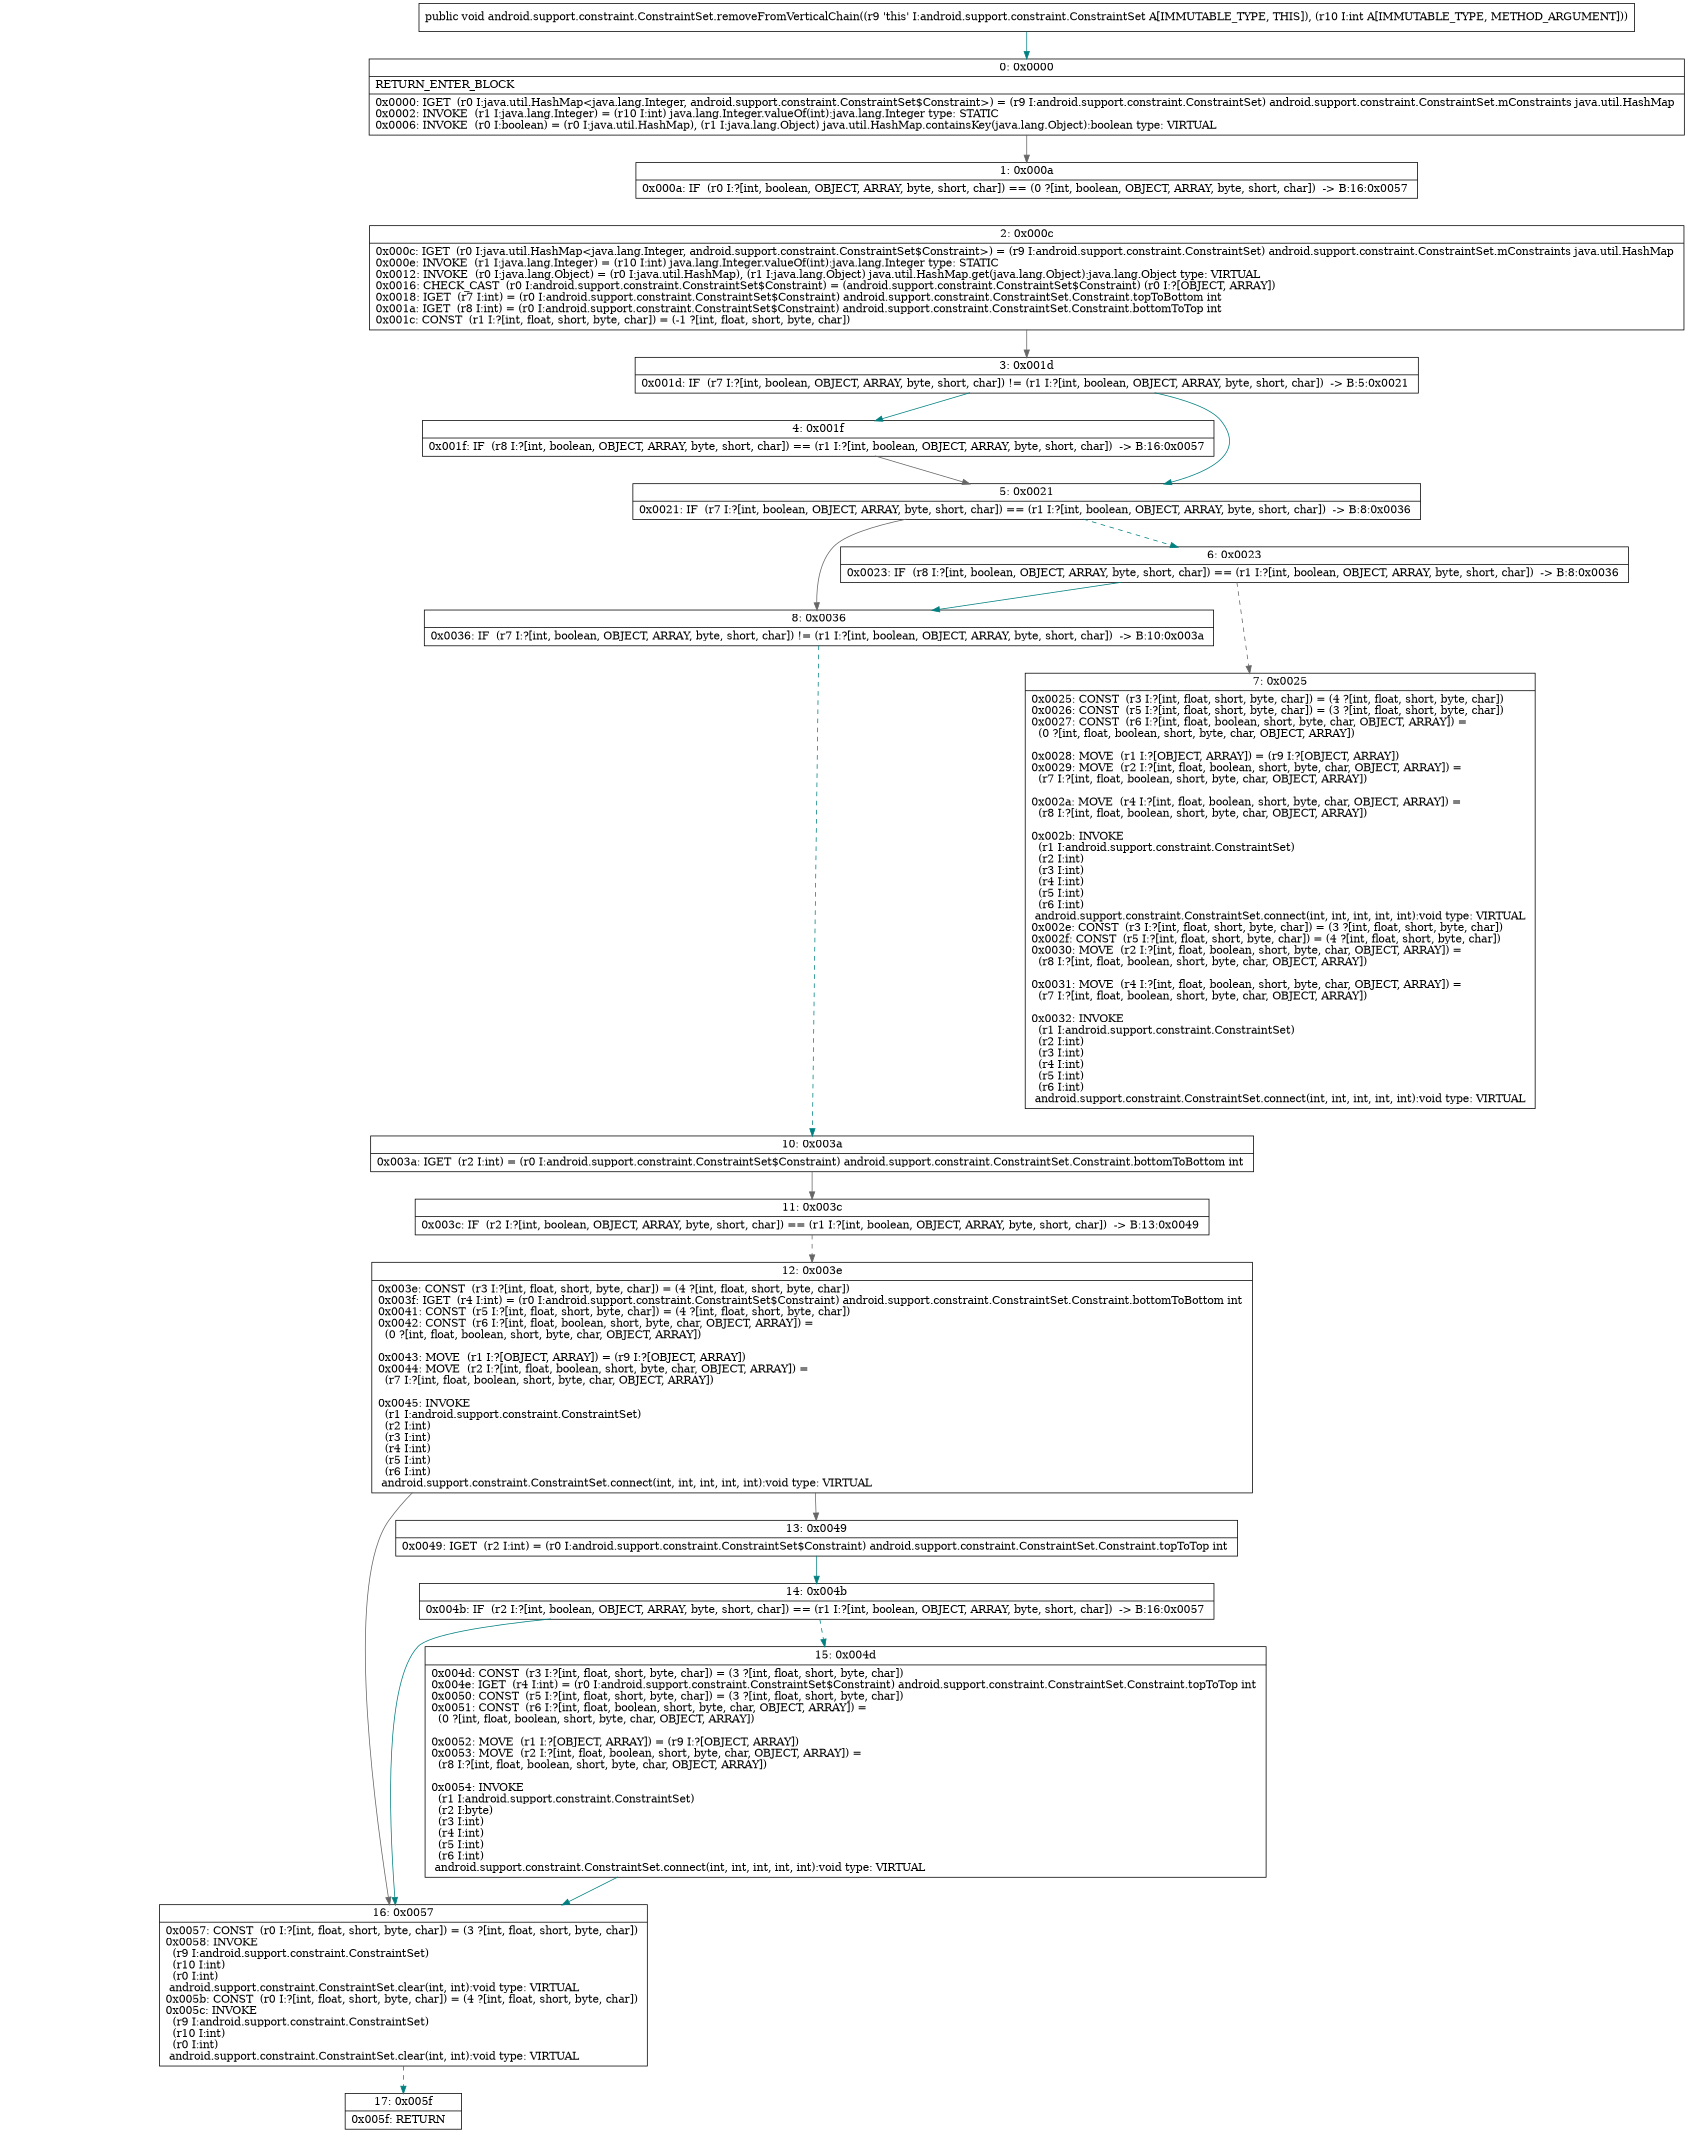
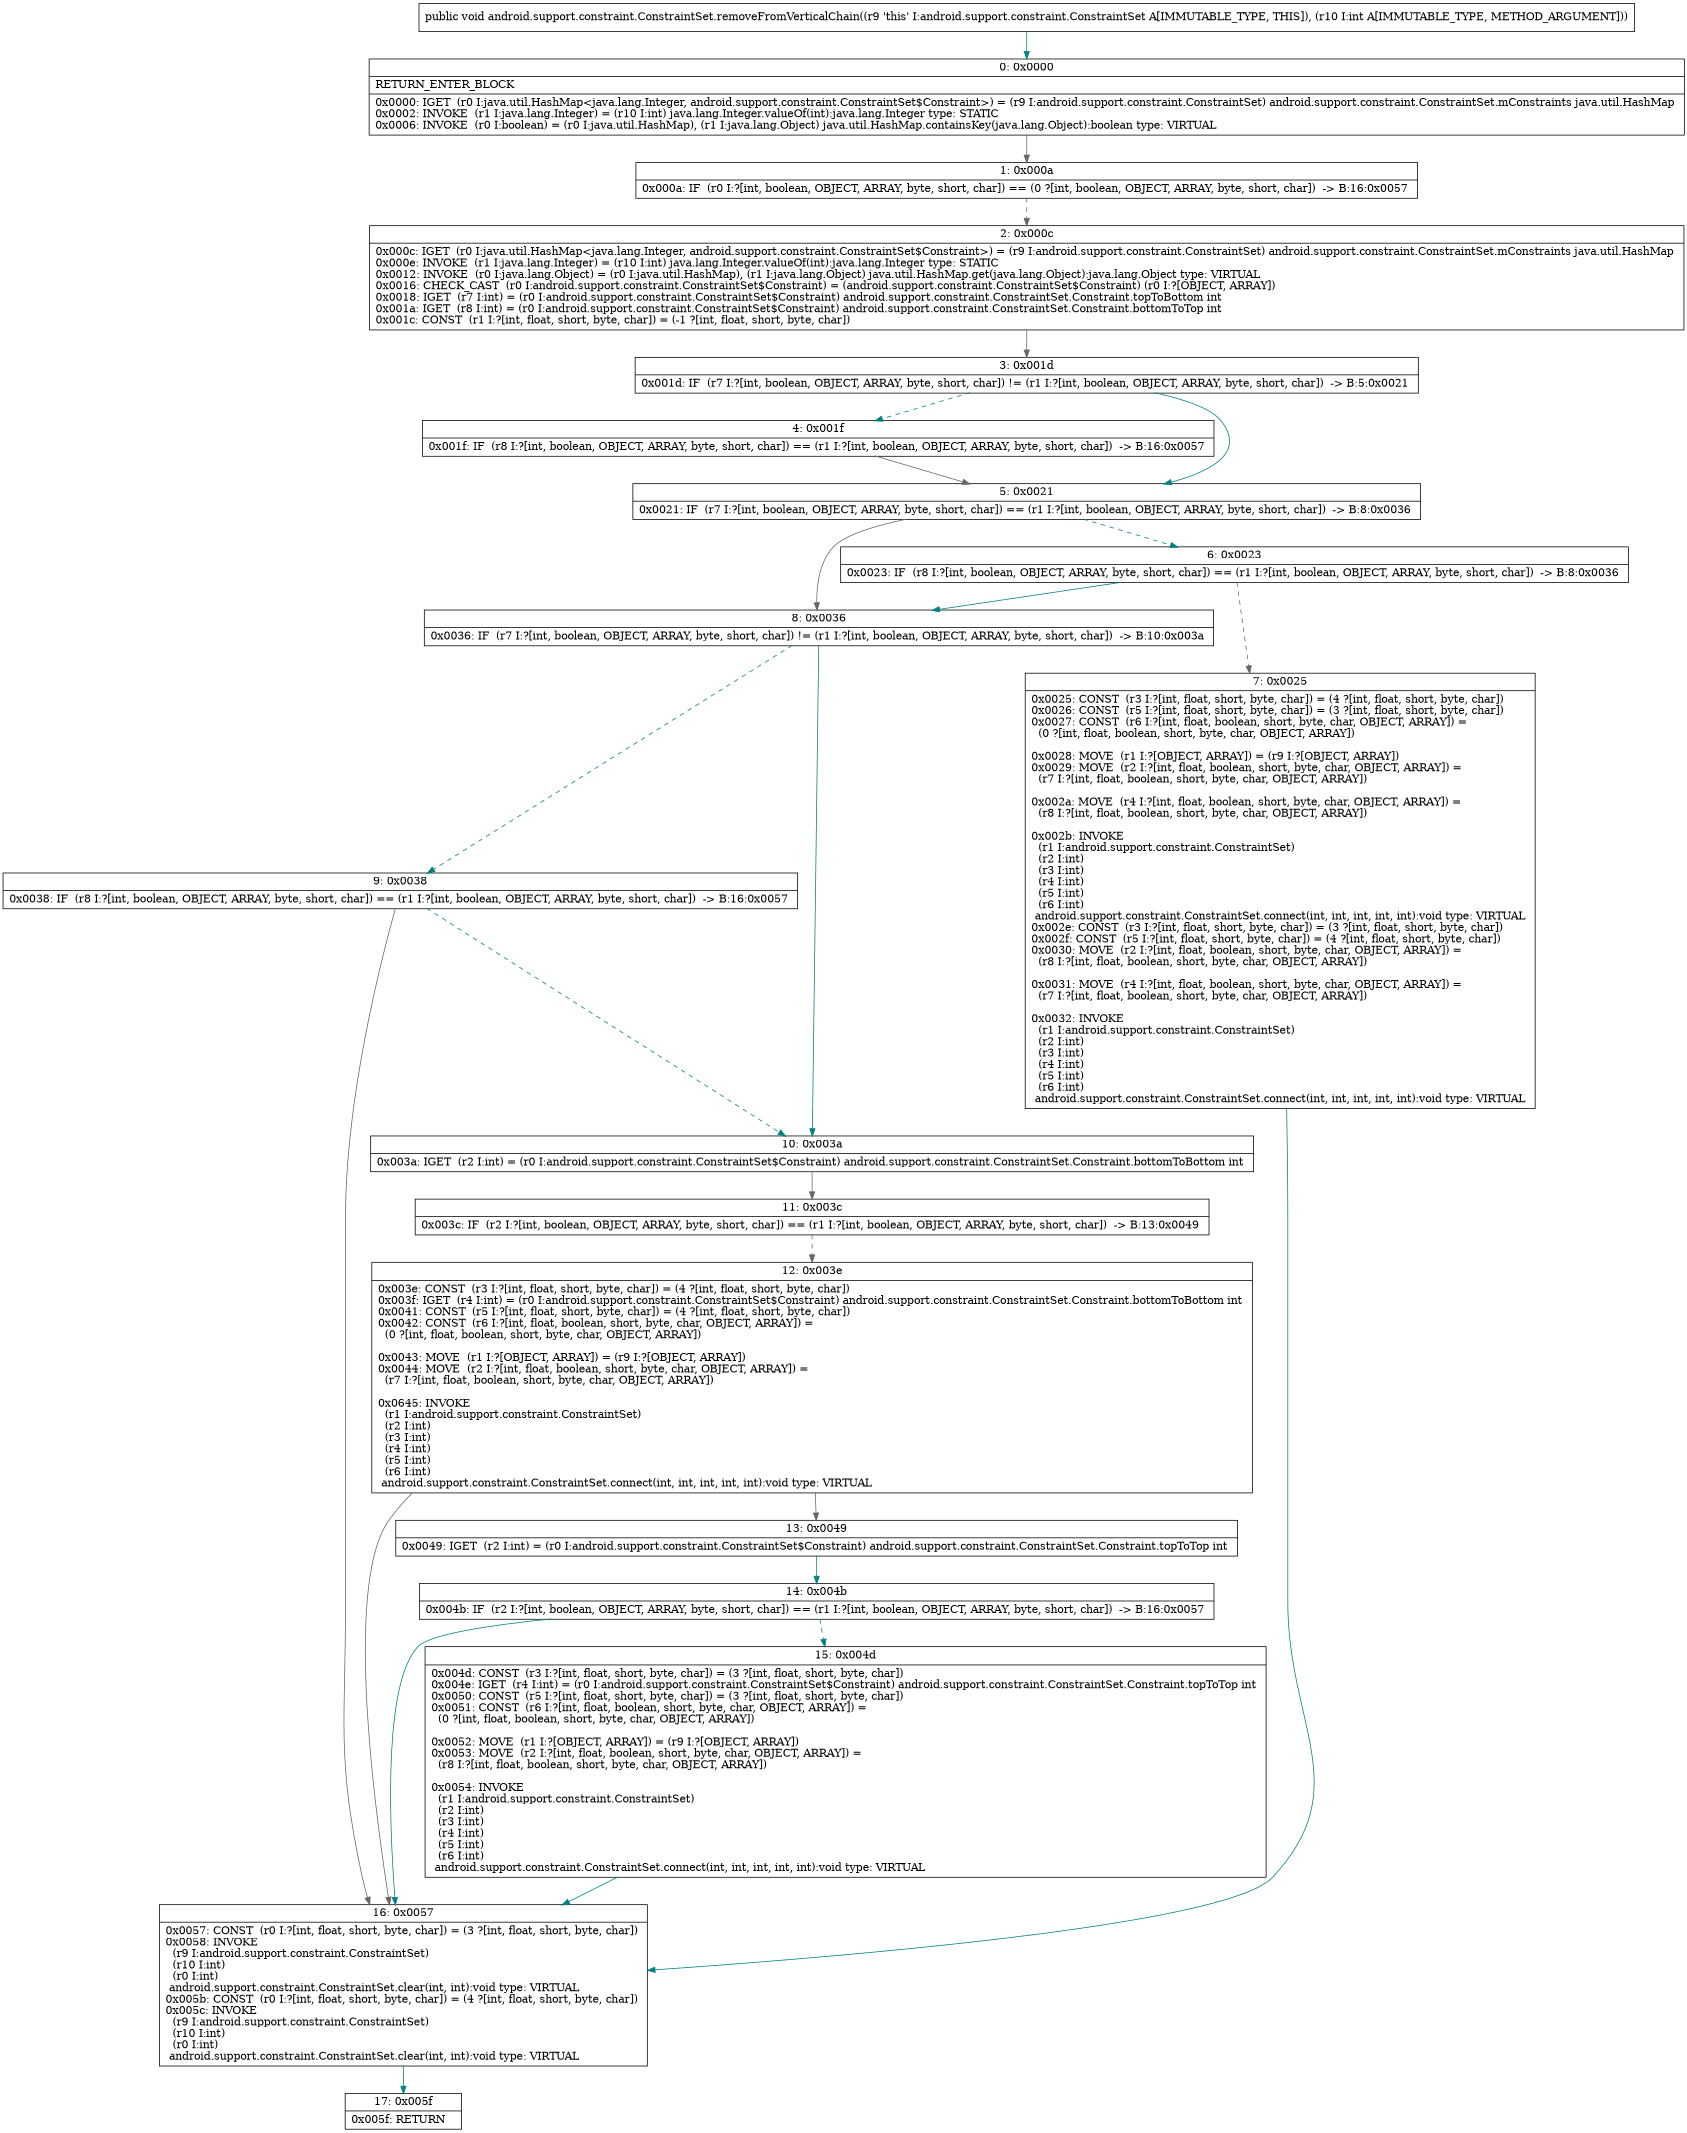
none -> (1027, 208)
(926, 406) -> (926, 406)
(816, 887) -> (816, 887)
none -> (400, 891)
(428, 1403) -> (428, 1403)
(462, 1811) -> (458, 1811)
none -> (1311, 1811)
(403, 2076) -> (403, 2076)
